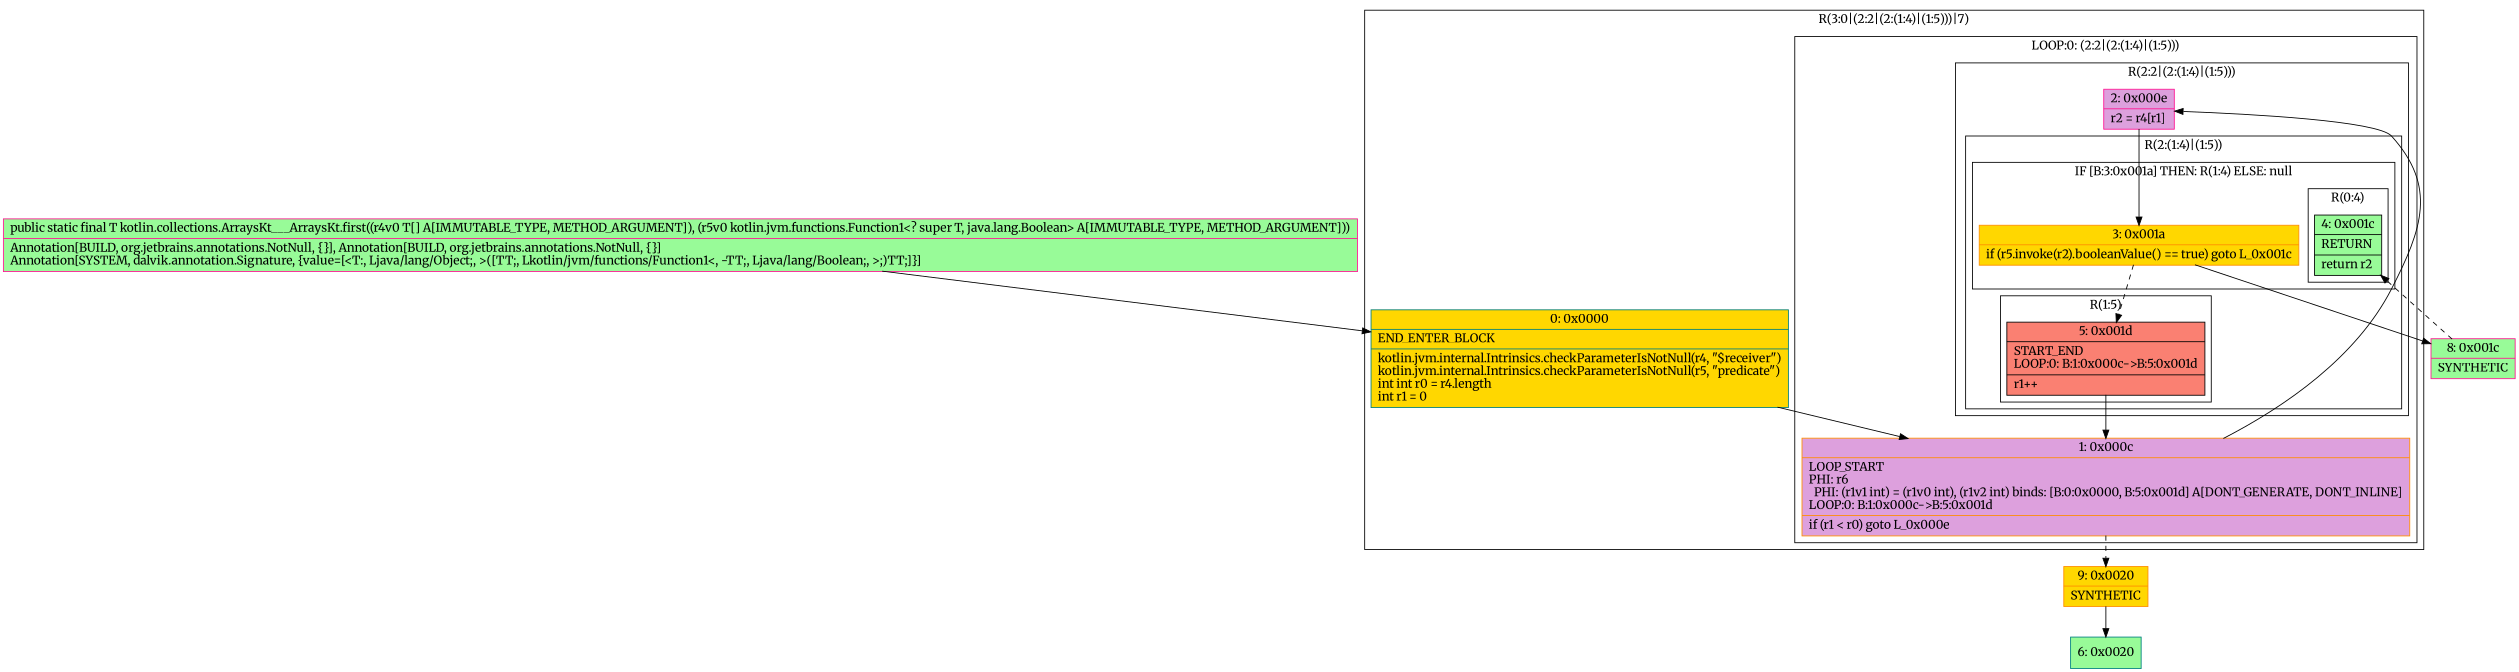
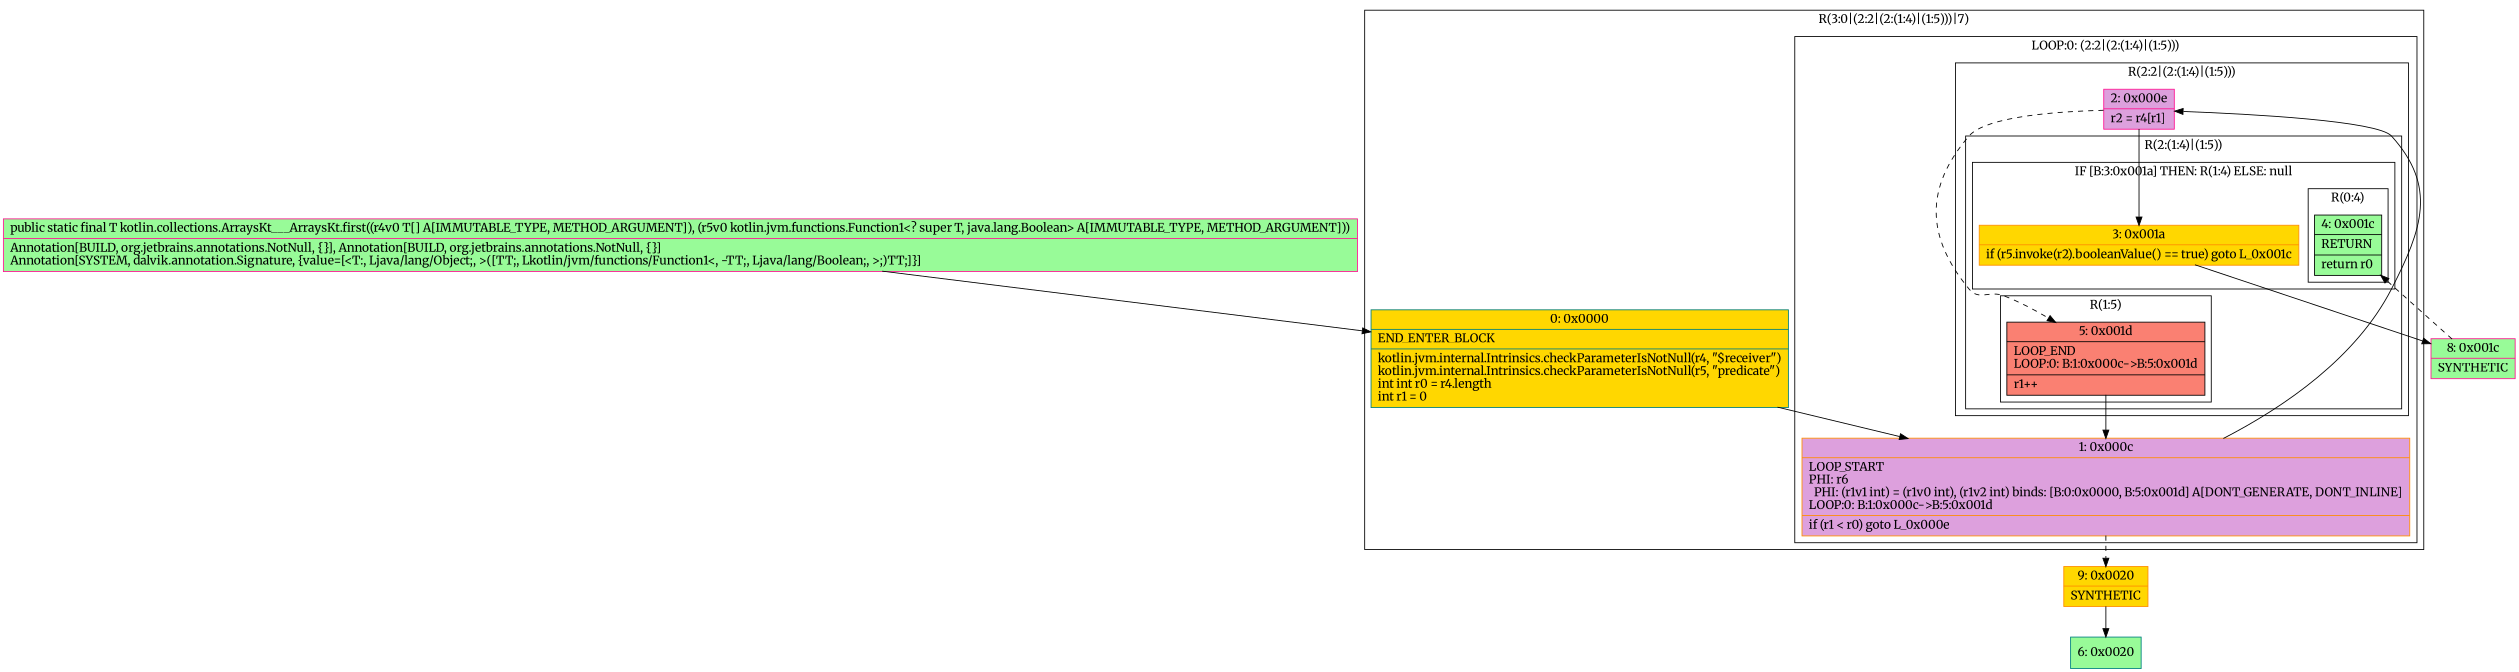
(2347, 265) -> (2347, 265)
(2128, 283) -> (1940, 187)
(2048, 351) -> (2045, 351)
